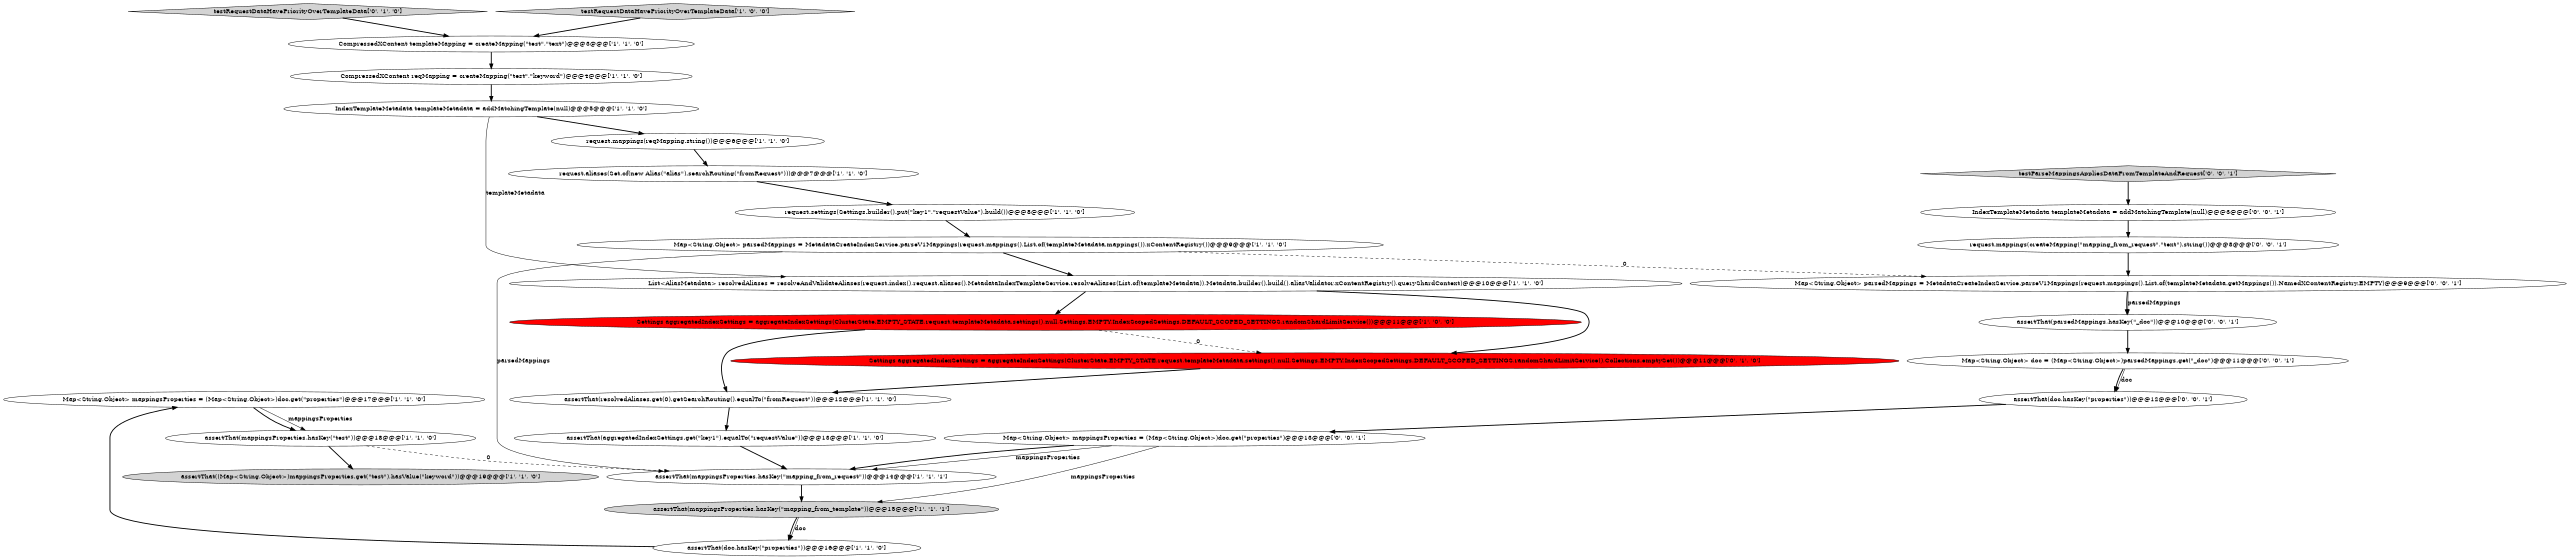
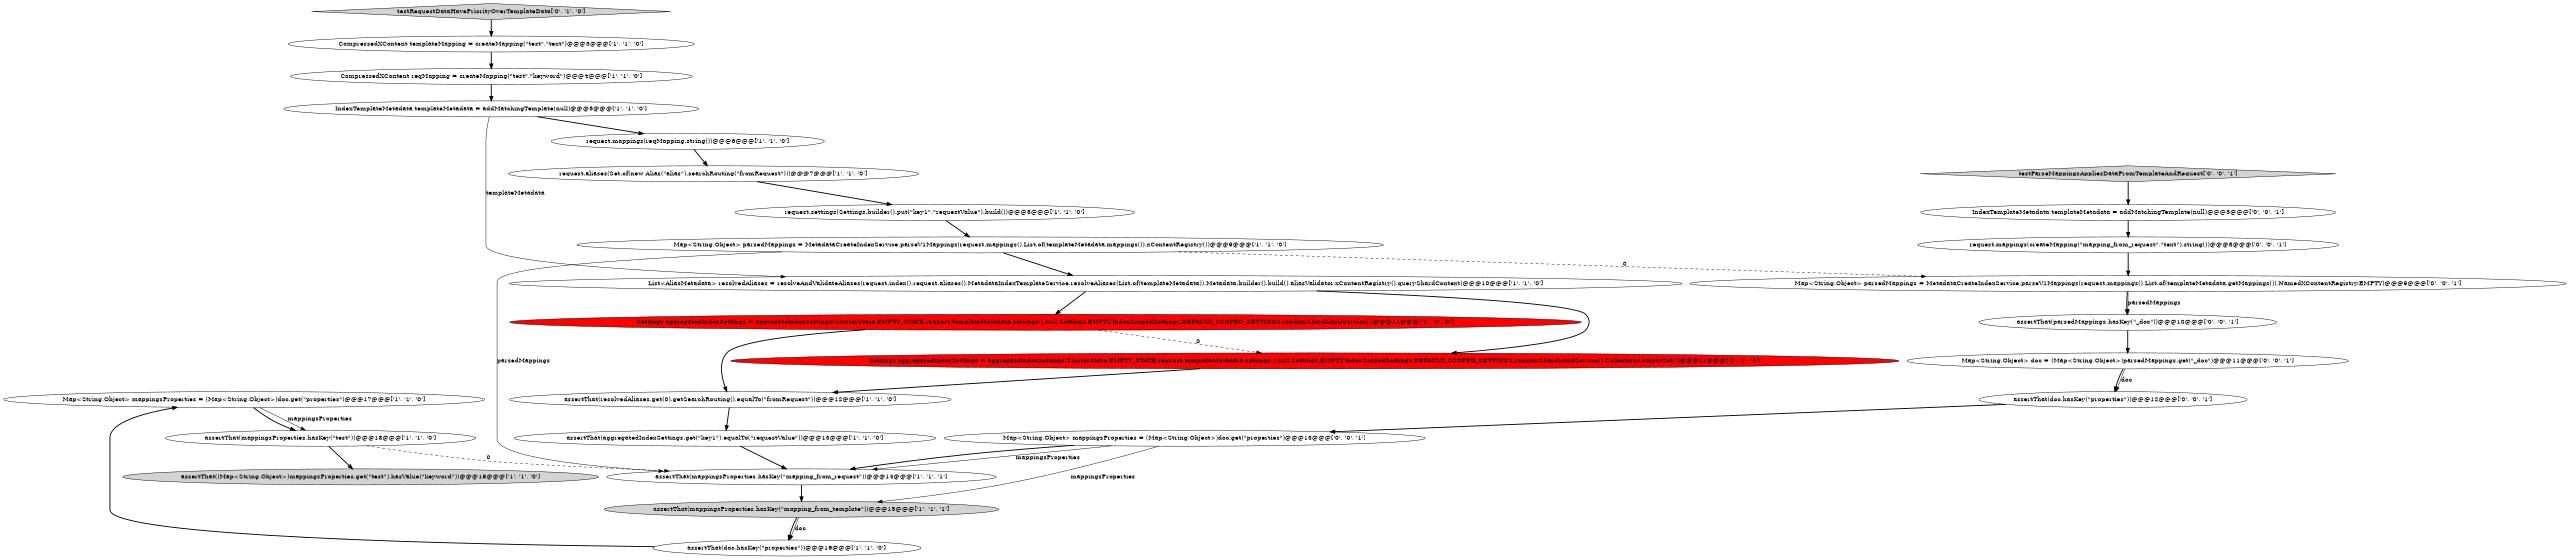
(675, 12) -> none
